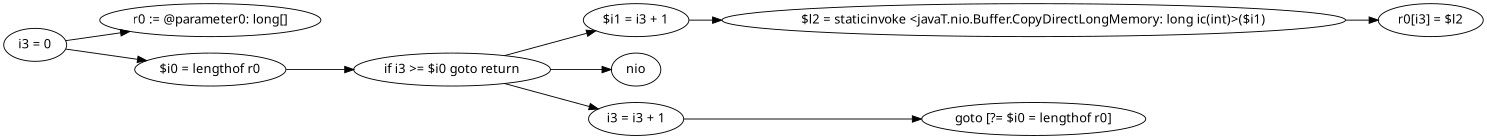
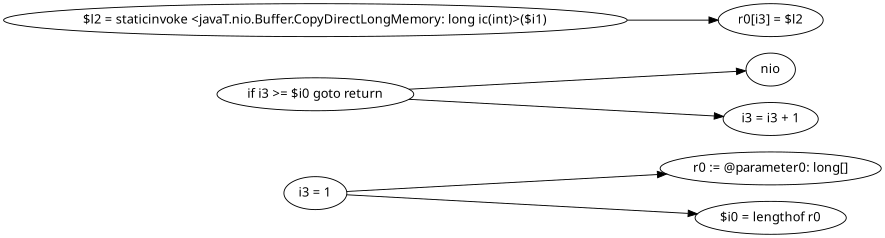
(636, 20) -> none
(35, 45) -> (315, 193)
(315, 70) -> none
(1034, 119) -> none
